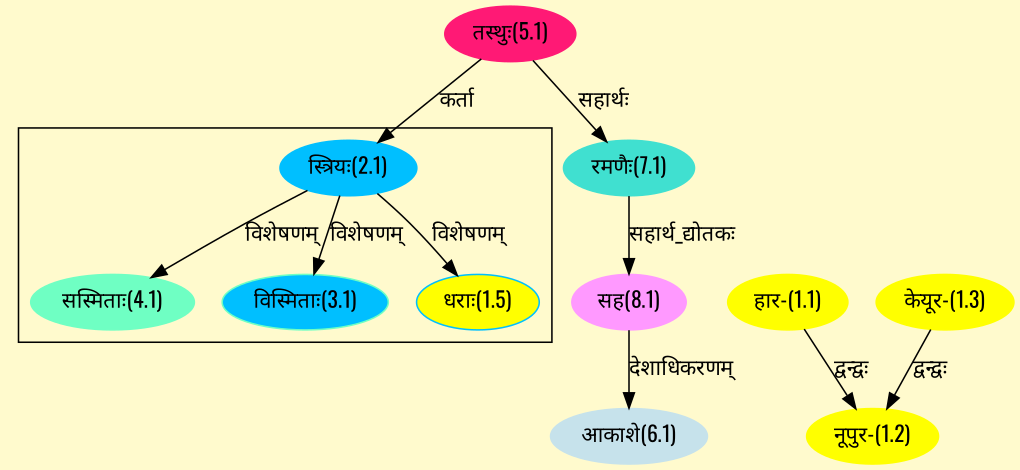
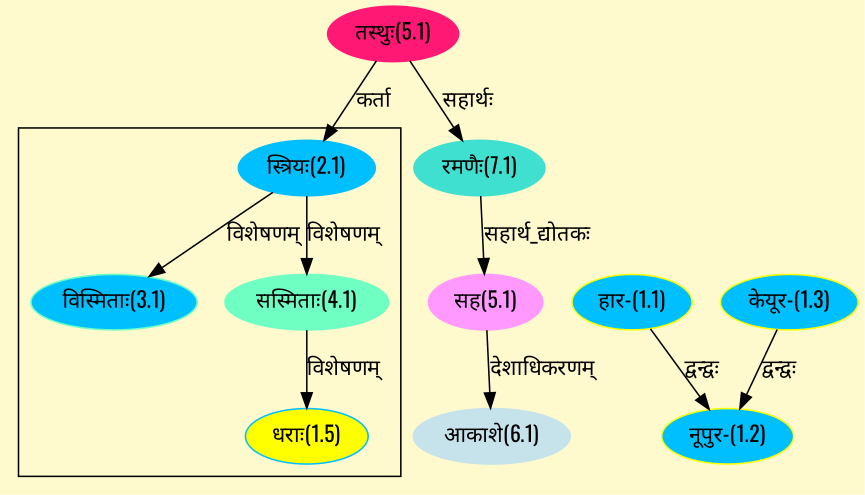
(414, 227) -> (307, 361)
(629, 302) -> (486, 302)
(788, 302) -> (632, 302)
(945, 302) -> (789, 302)
(873, 436) -> (728, 436)
